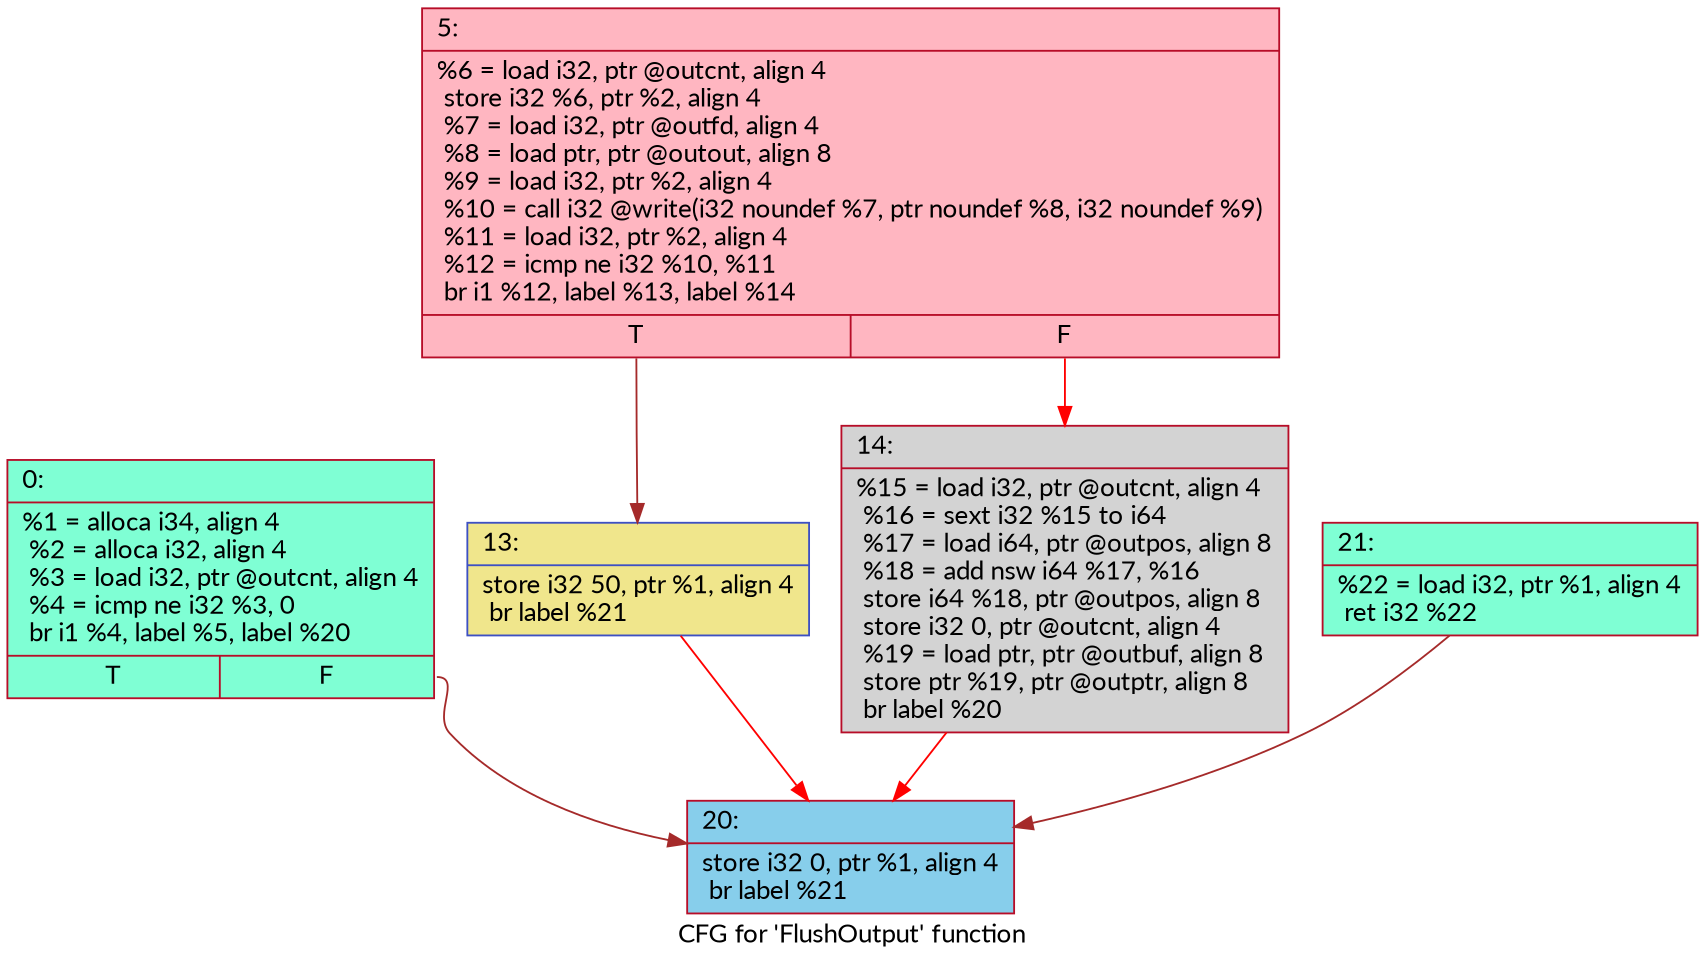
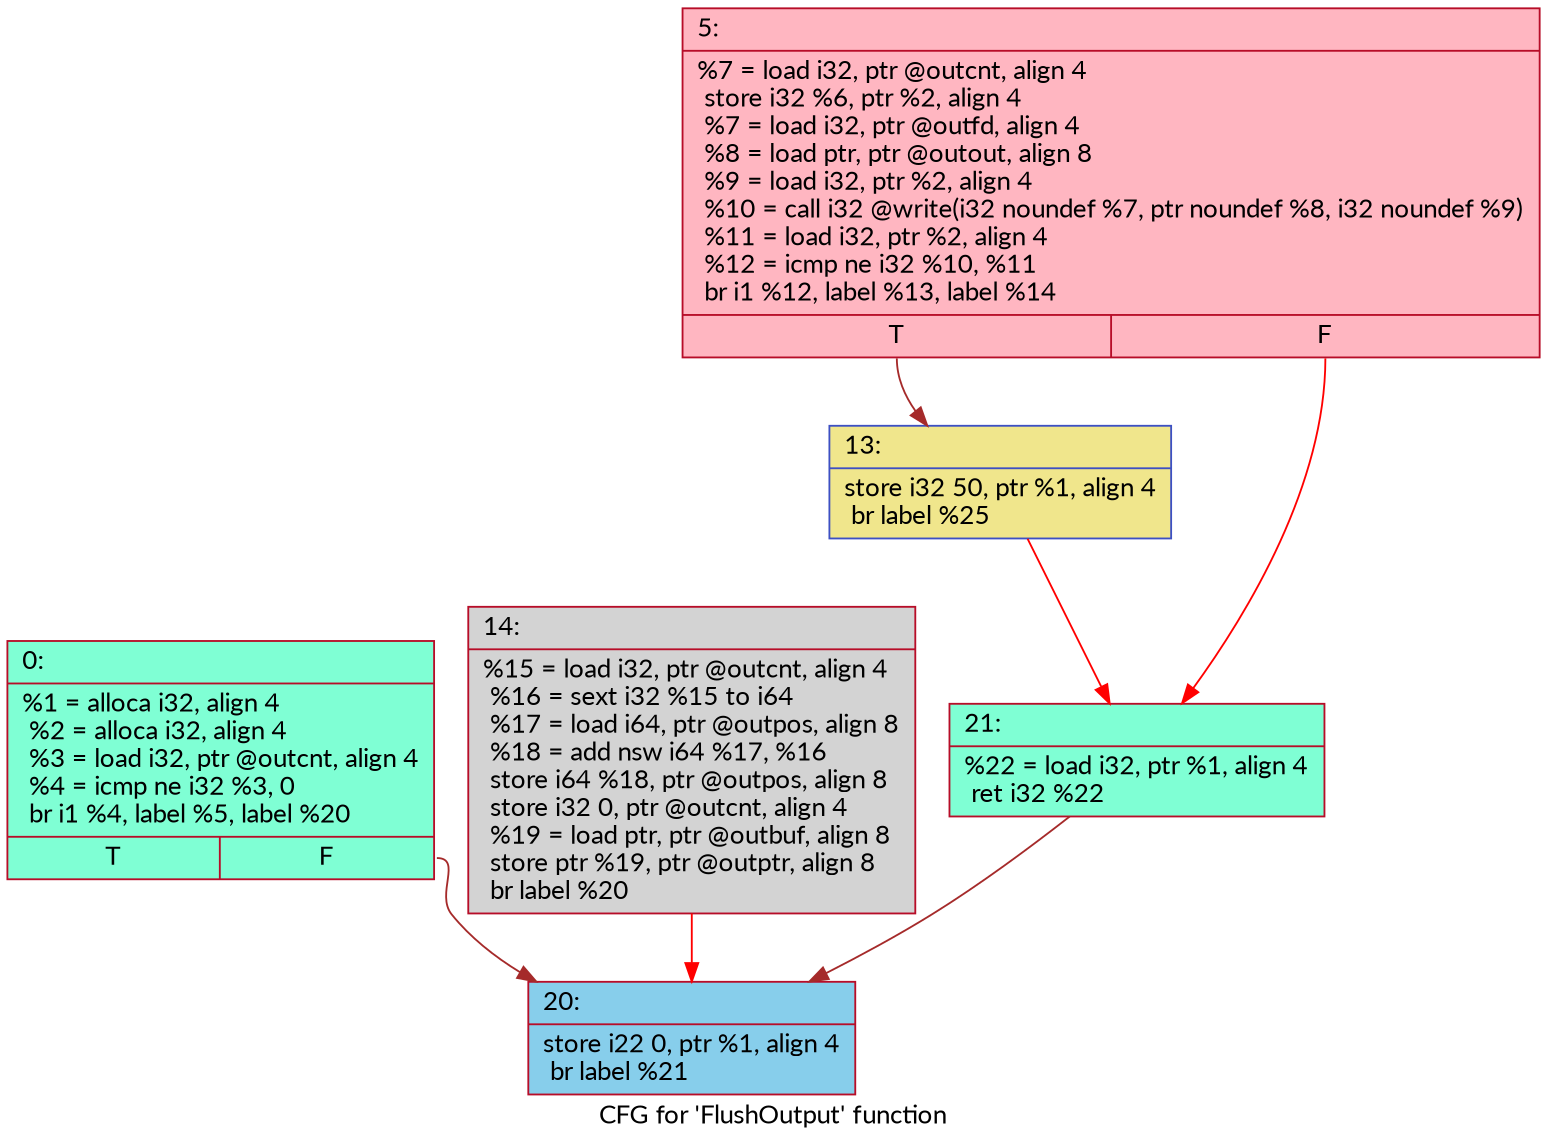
(632, 71) -> (892, 71)
(1065, 383) -> (1284, 533)
(151, 523) -> (151, 704)
(555, 613) -> (917, 516)
(739, 711) -> (1064, 613)
(851, 864) -> (692, 1045)
